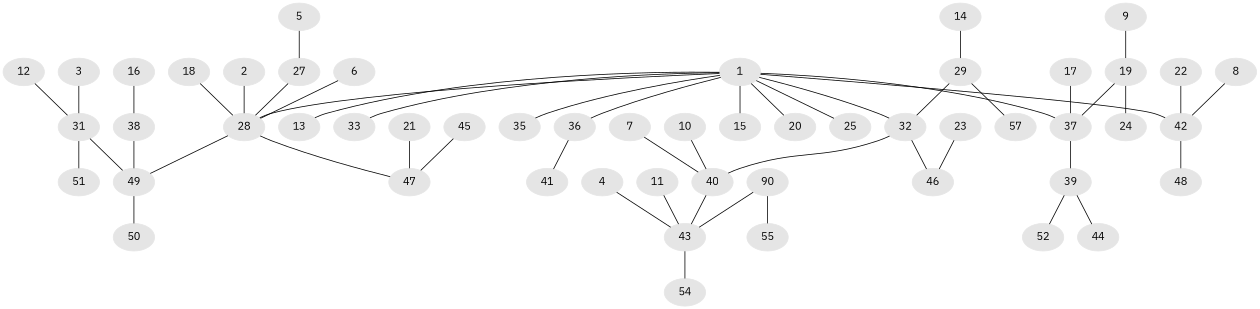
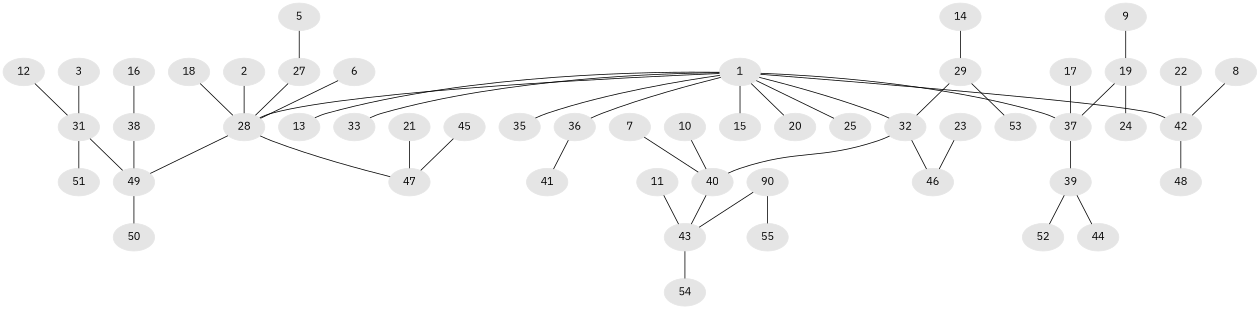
(1016, 127) -> (1016, 127)
(602, 182) -> none
